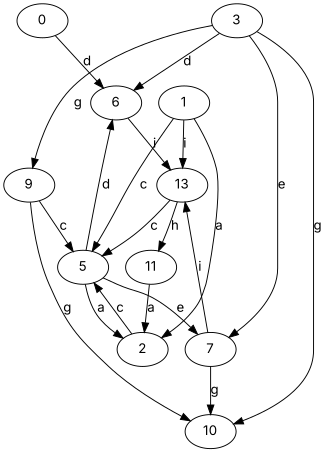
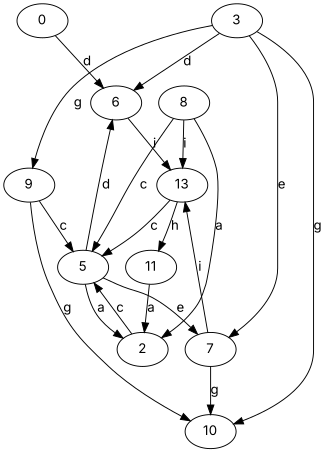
(184, 103) -> (184, 103)
